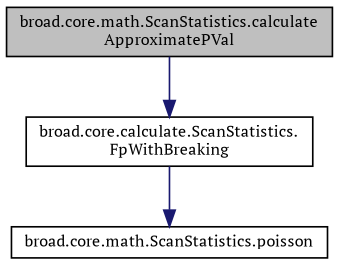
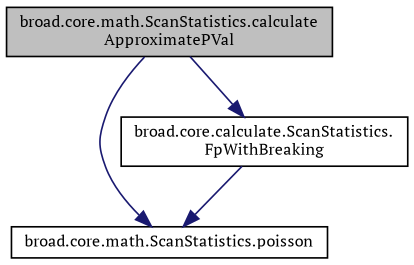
none -> (100, 135)
